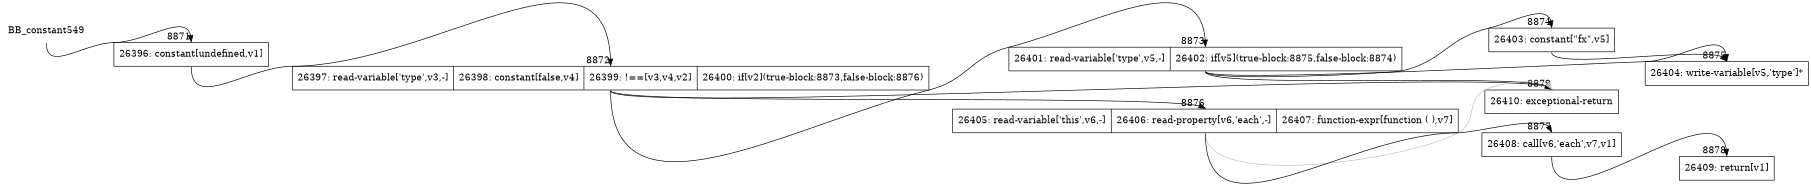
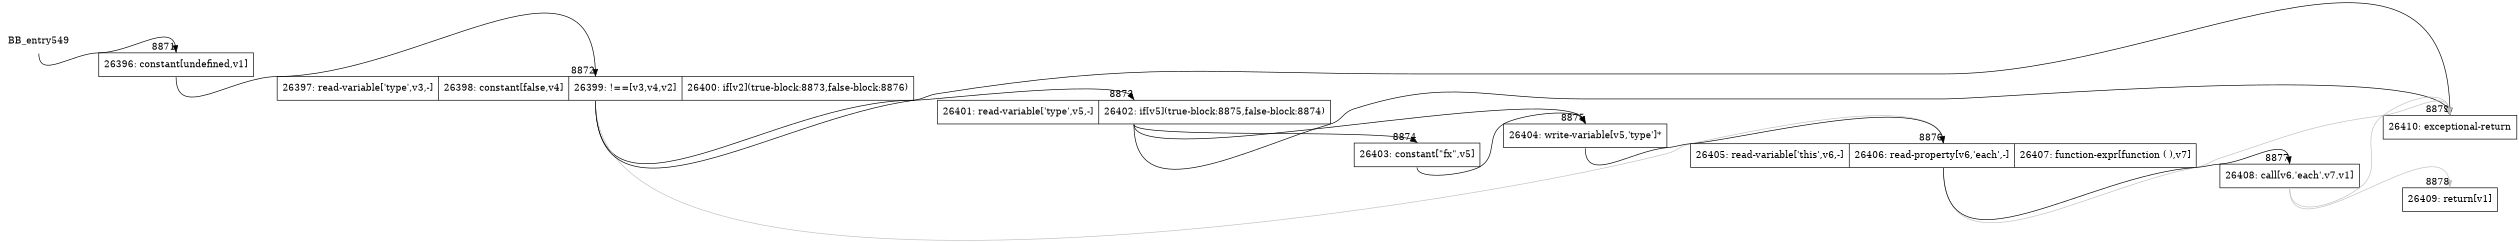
(46, 31) -> (39, 41)
(920, 100) -> (1249, 223)
none -> (1667, 148)
none -> (2372, 157)
(1636, 158) -> (2367, 189)
